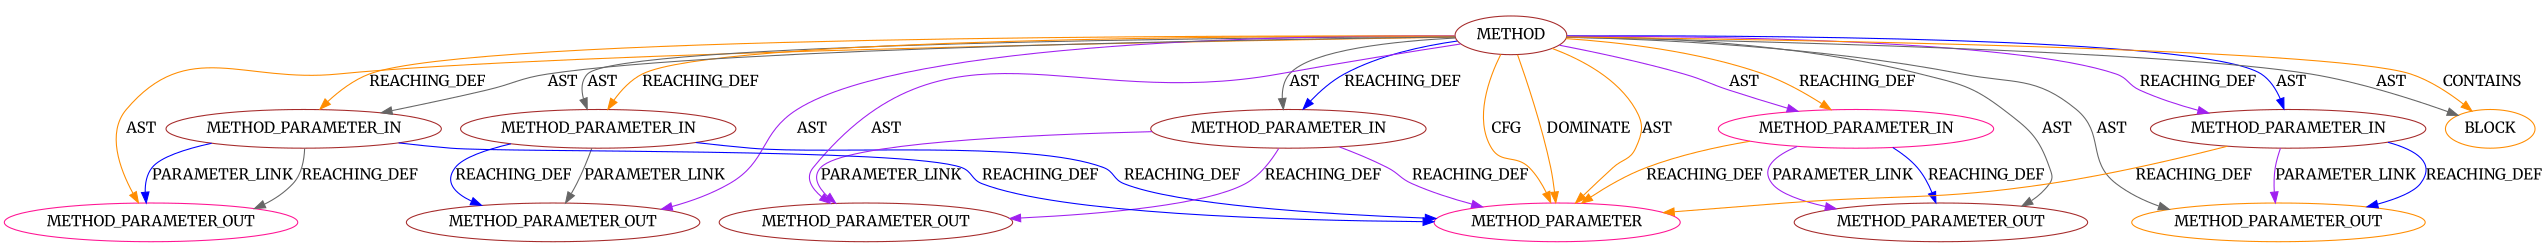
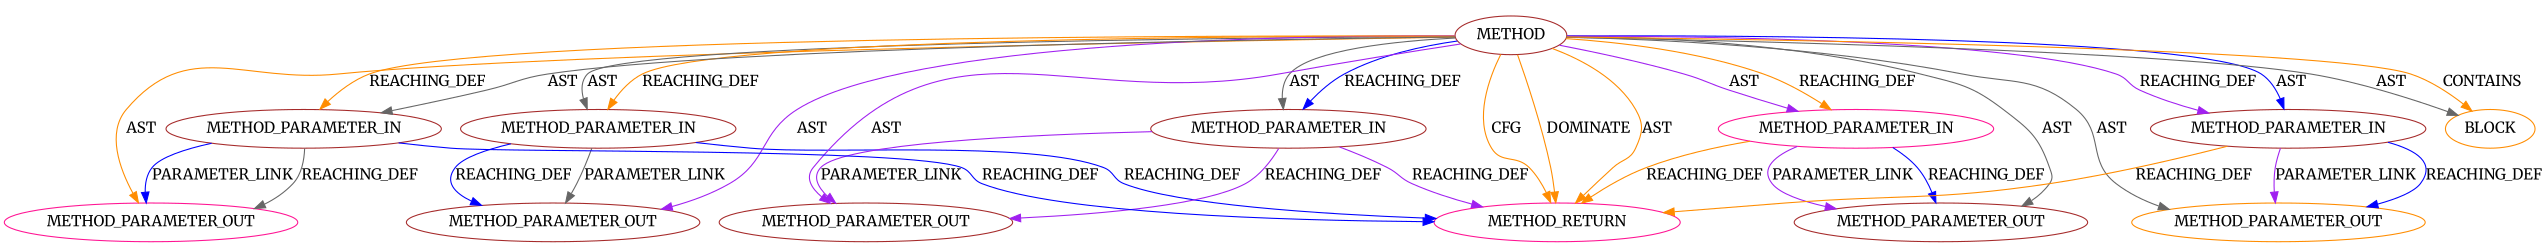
(1557, 222) -> (1557, 222)
